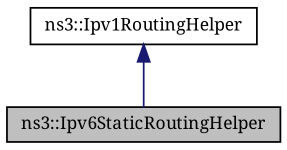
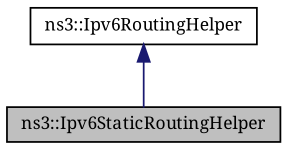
(144, 26) -> (144, 26)
